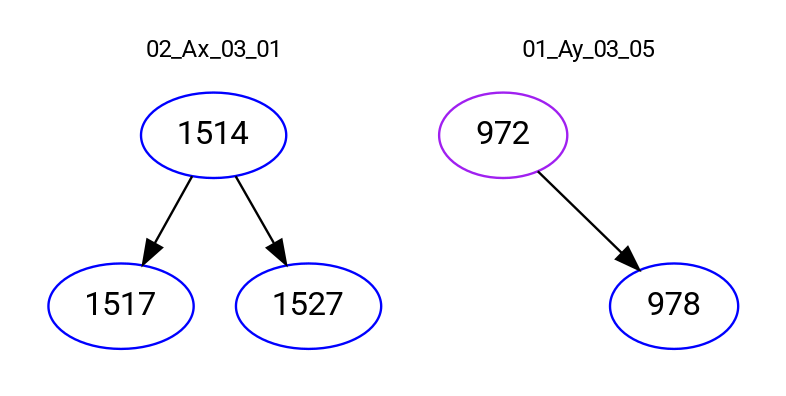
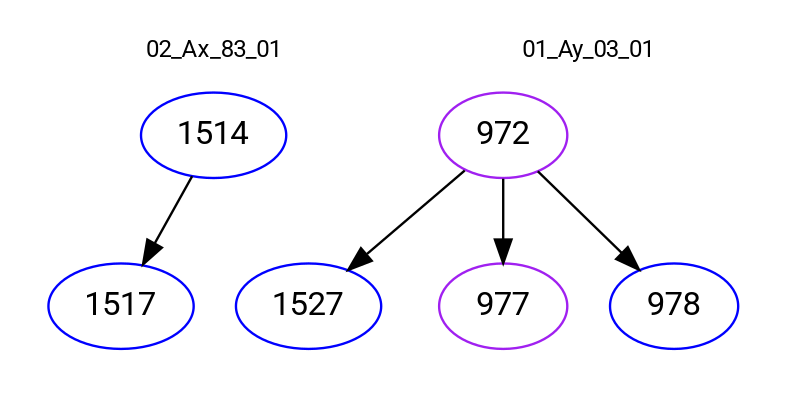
(215, 51) -> (215, 51)
(589, 51) -> (589, 51)
(255, 210) -> (435, 196)
none -> (503, 306)
